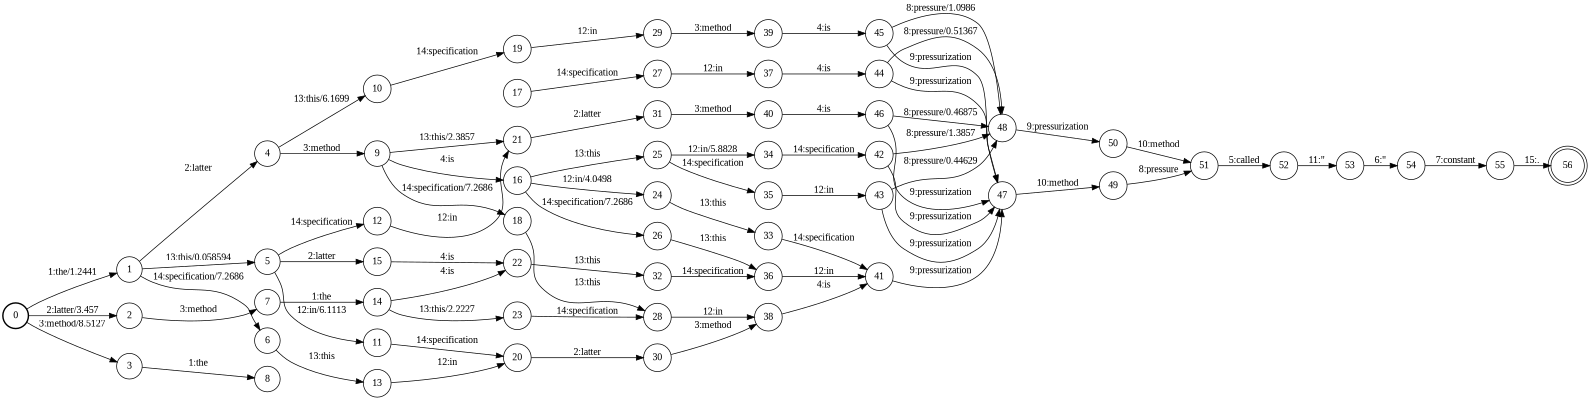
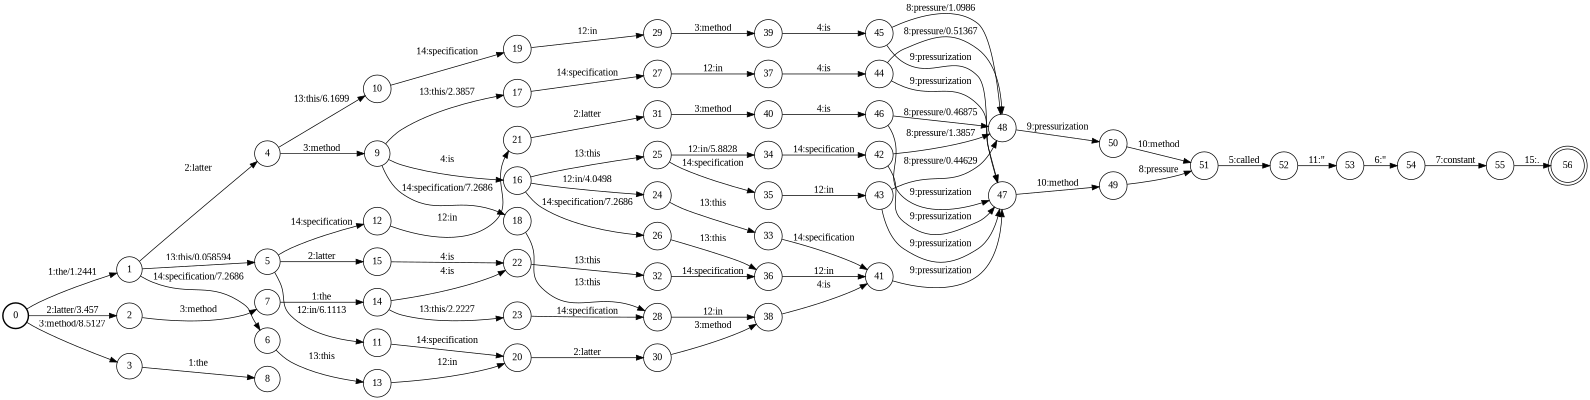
(443, 147) -> (437, 113)
